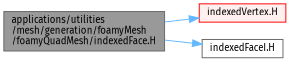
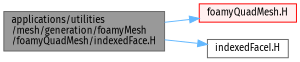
(243, 13) -> (248, 13)
